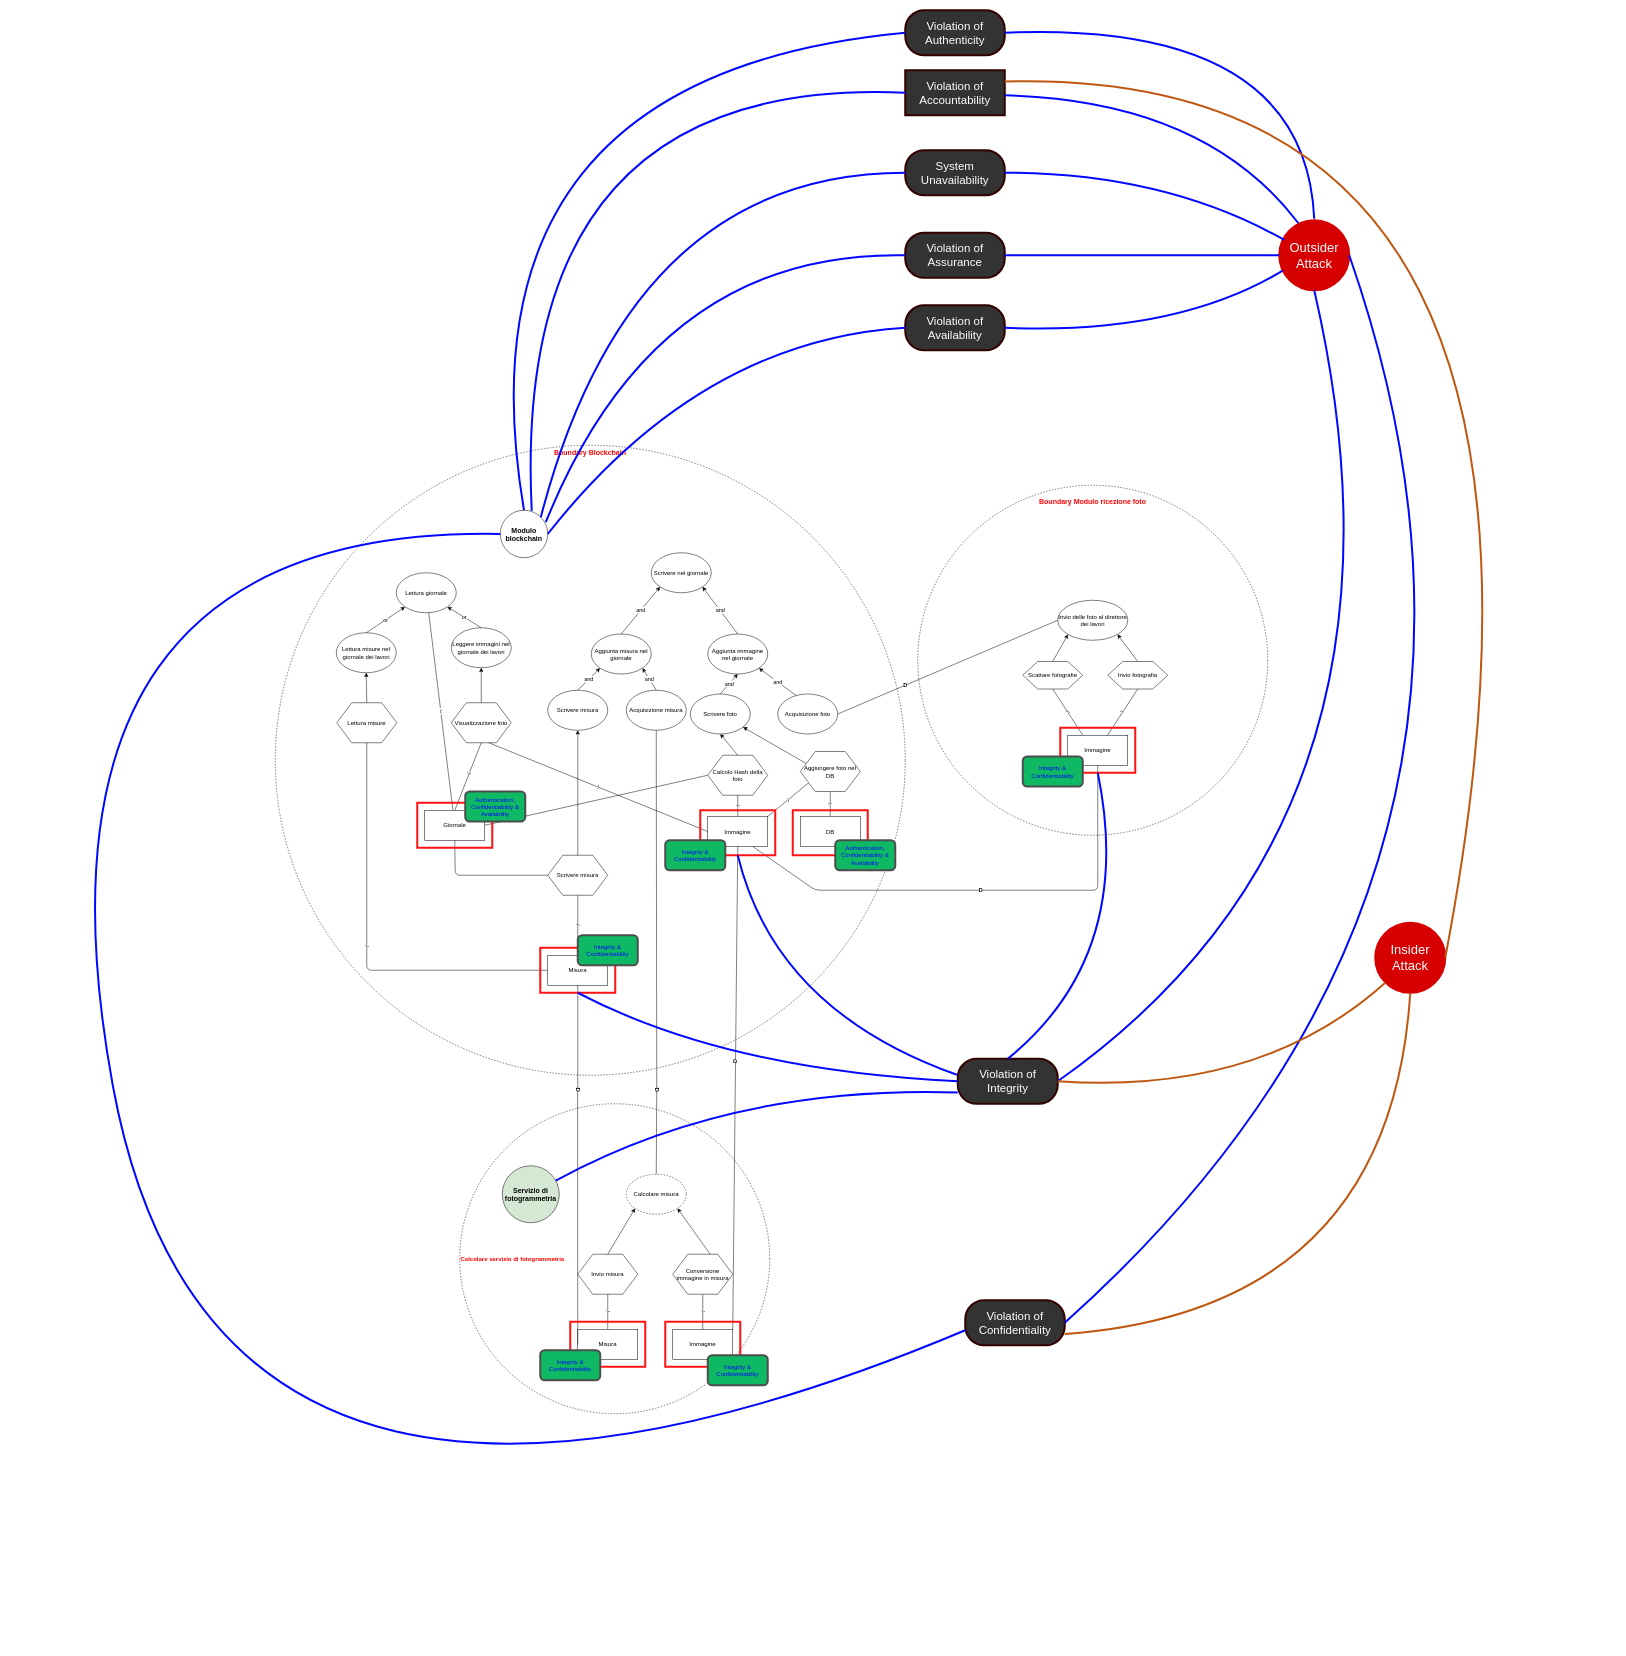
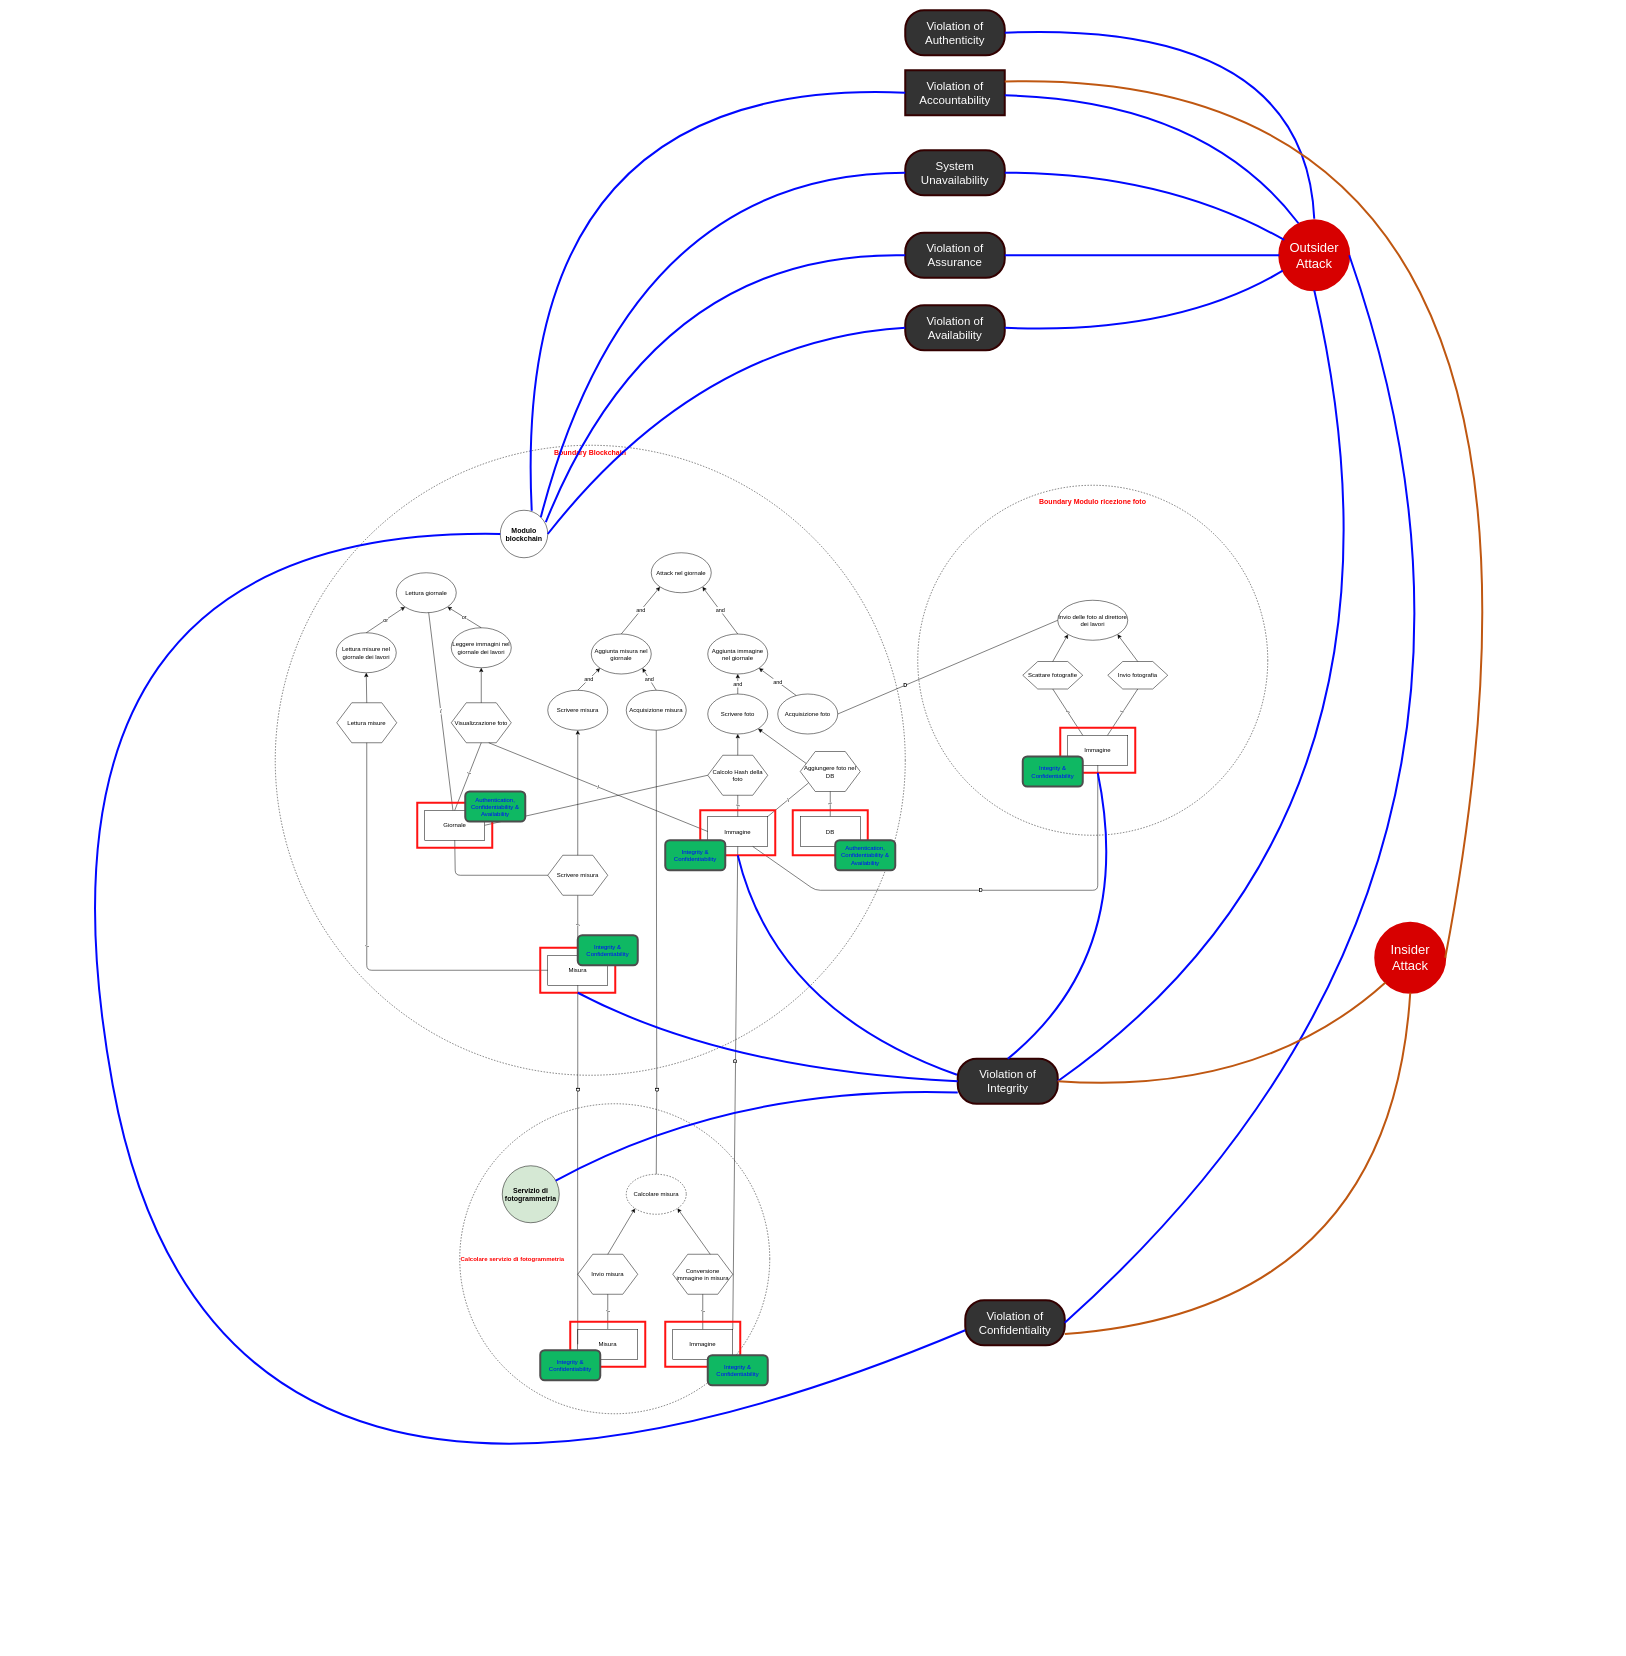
(585, 171) -> none
(681, 573) -> (681, 573)
(720, 714) -> (738, 714)
